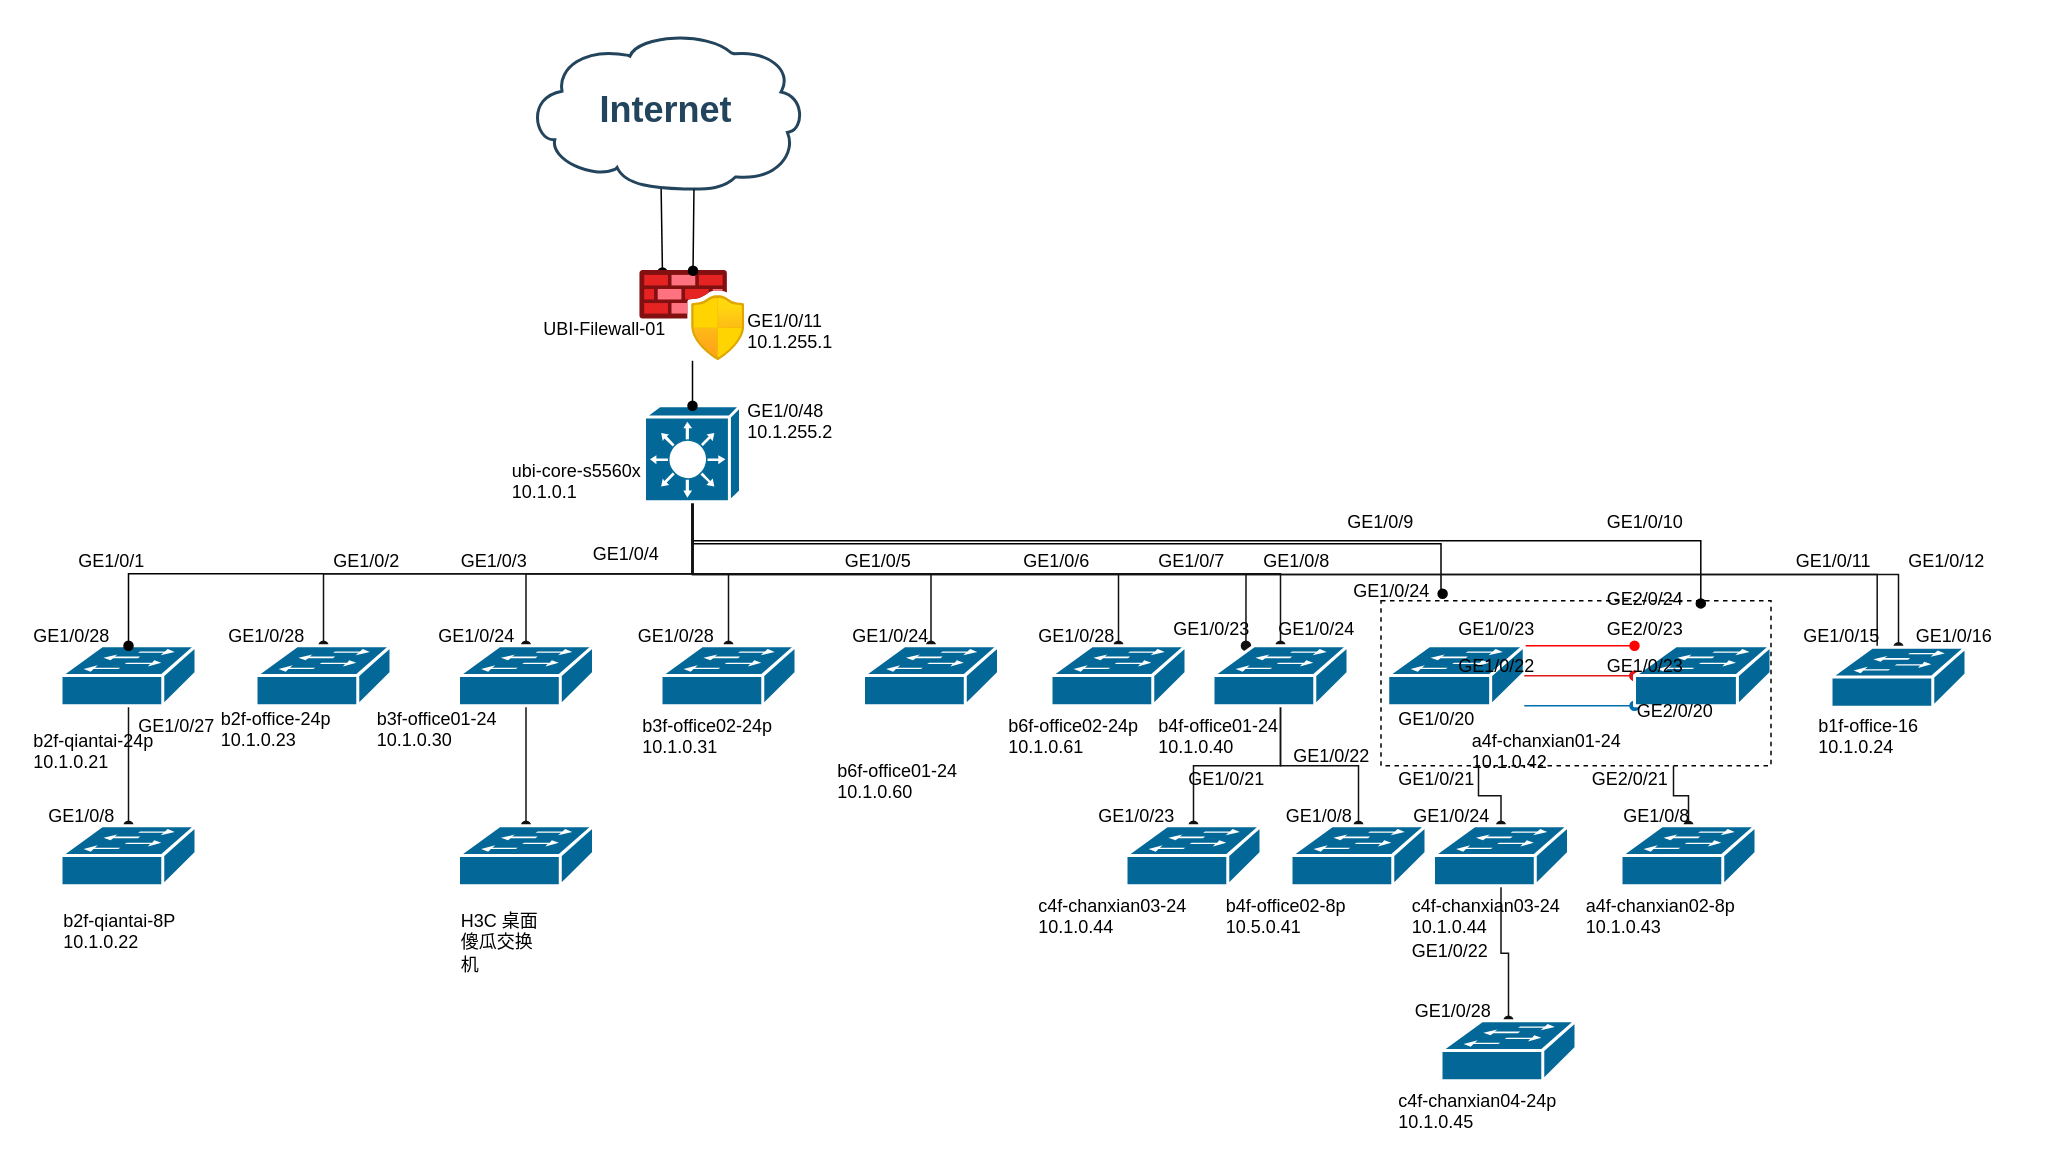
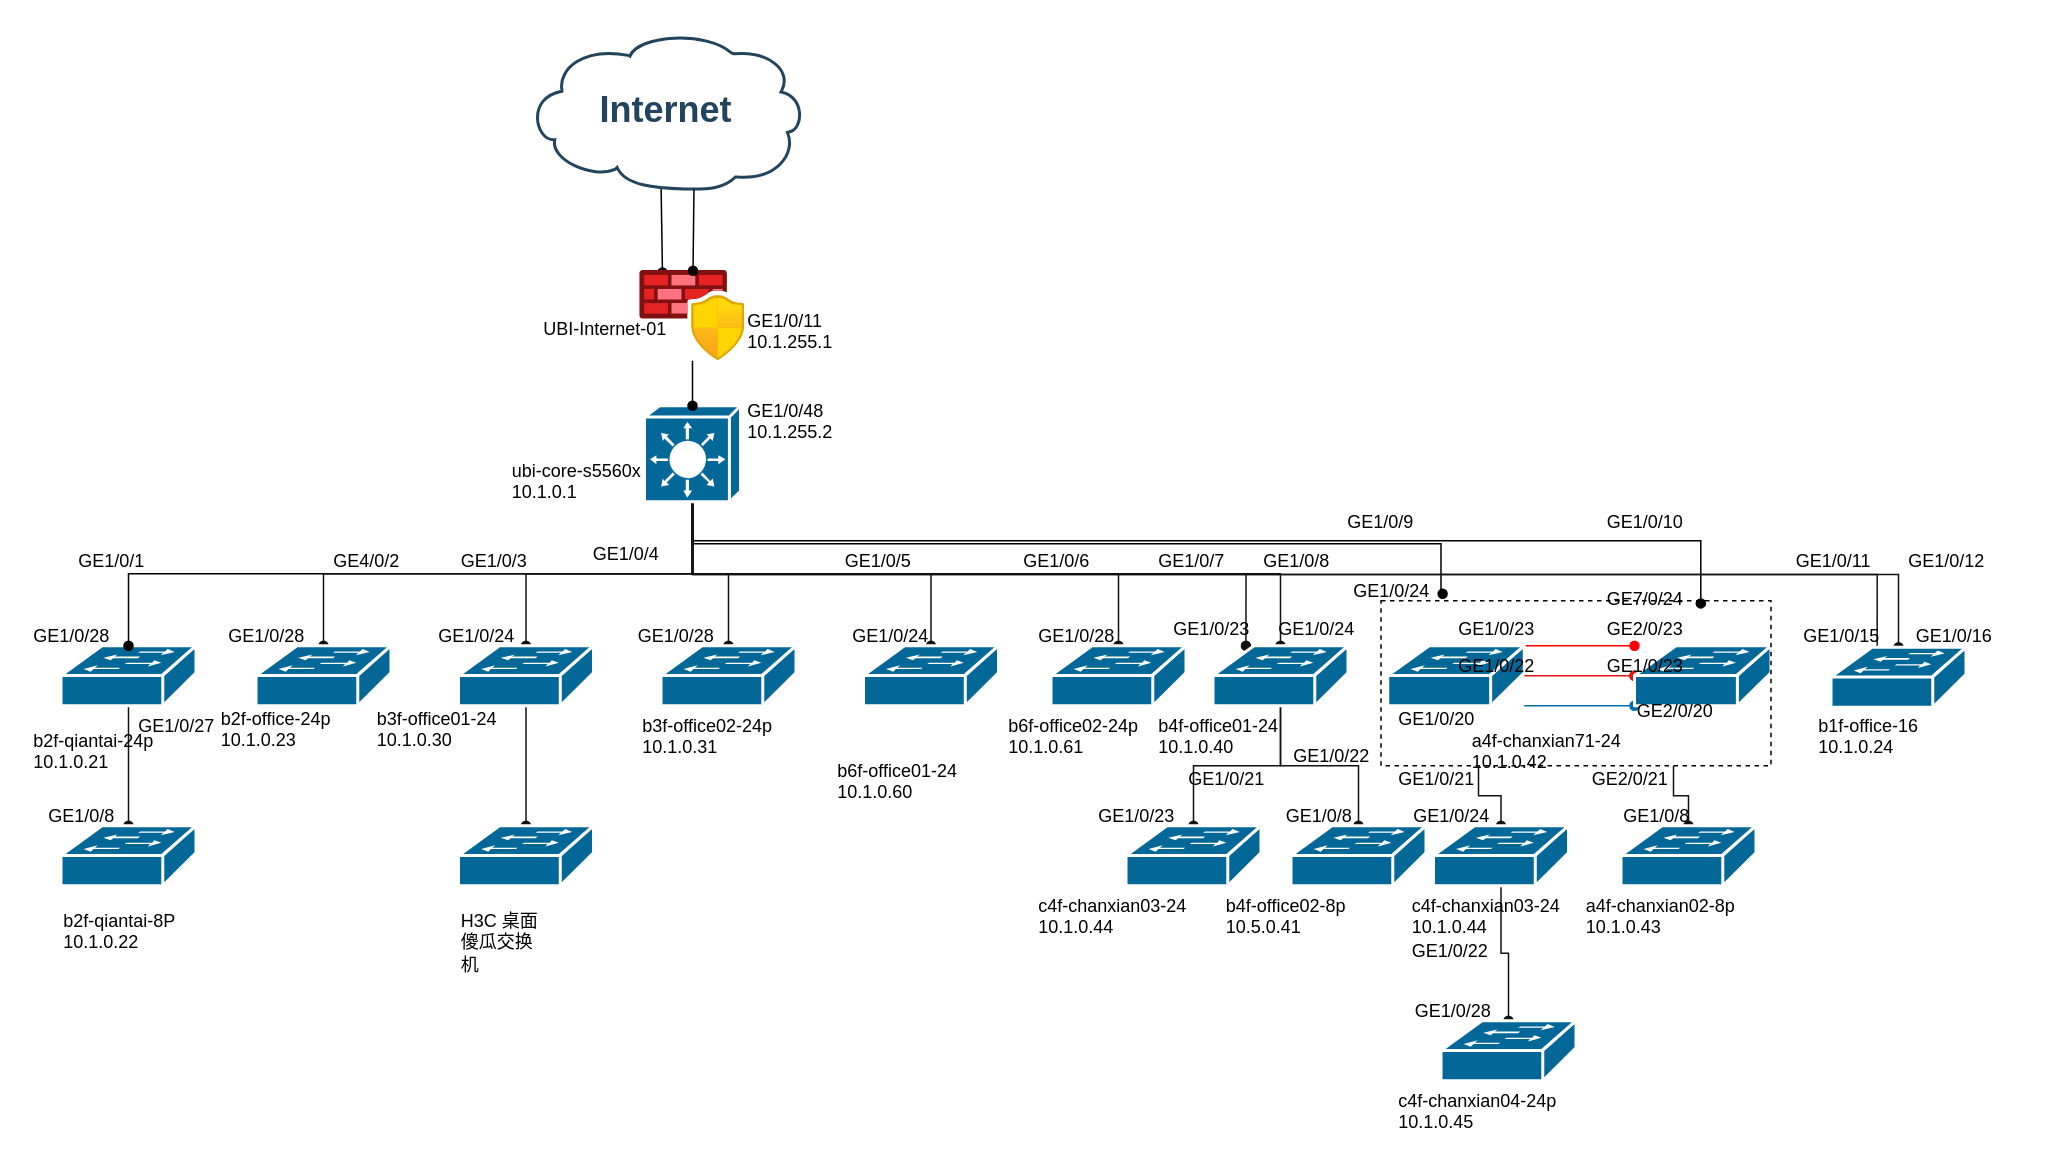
(610, 330) -> (619, 330)
(369, 562) -> (369, 562)
(1636, 610) -> (1636, 610)
(1556, 753) -> (1556, 753)
